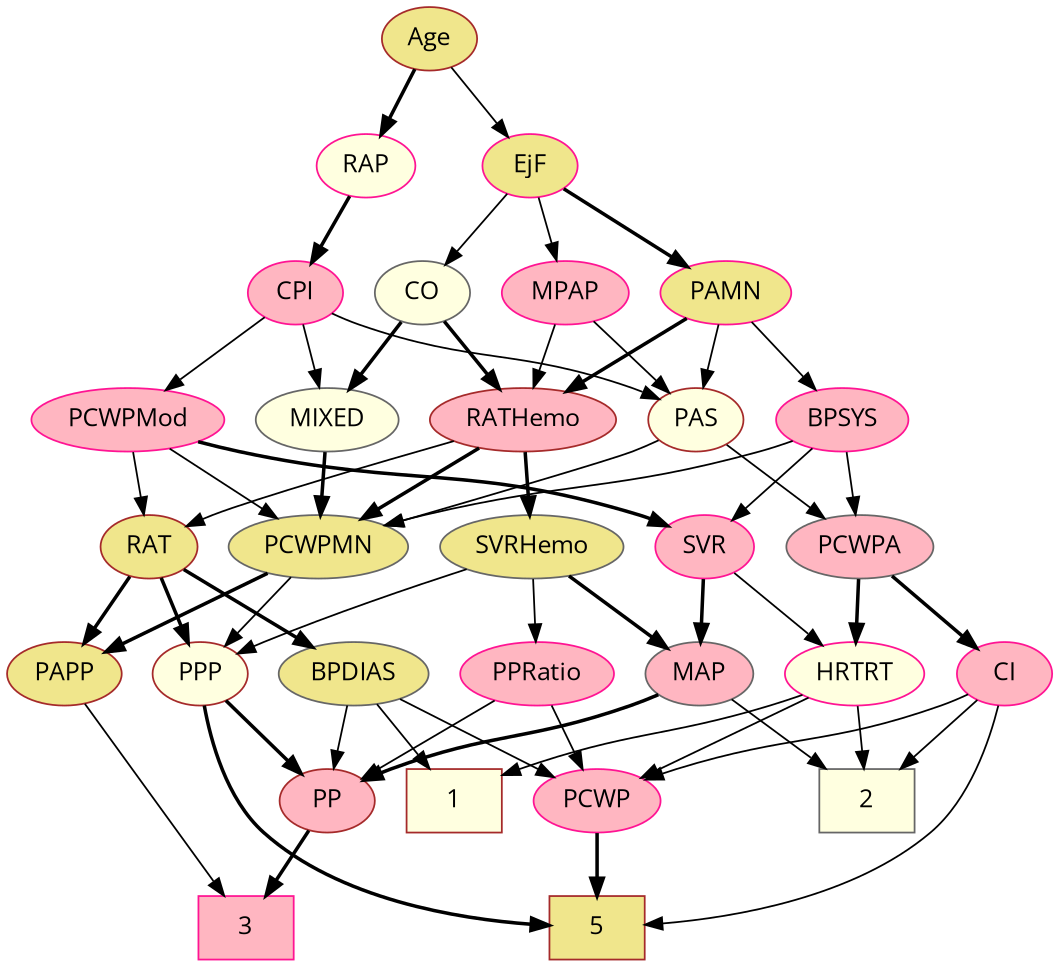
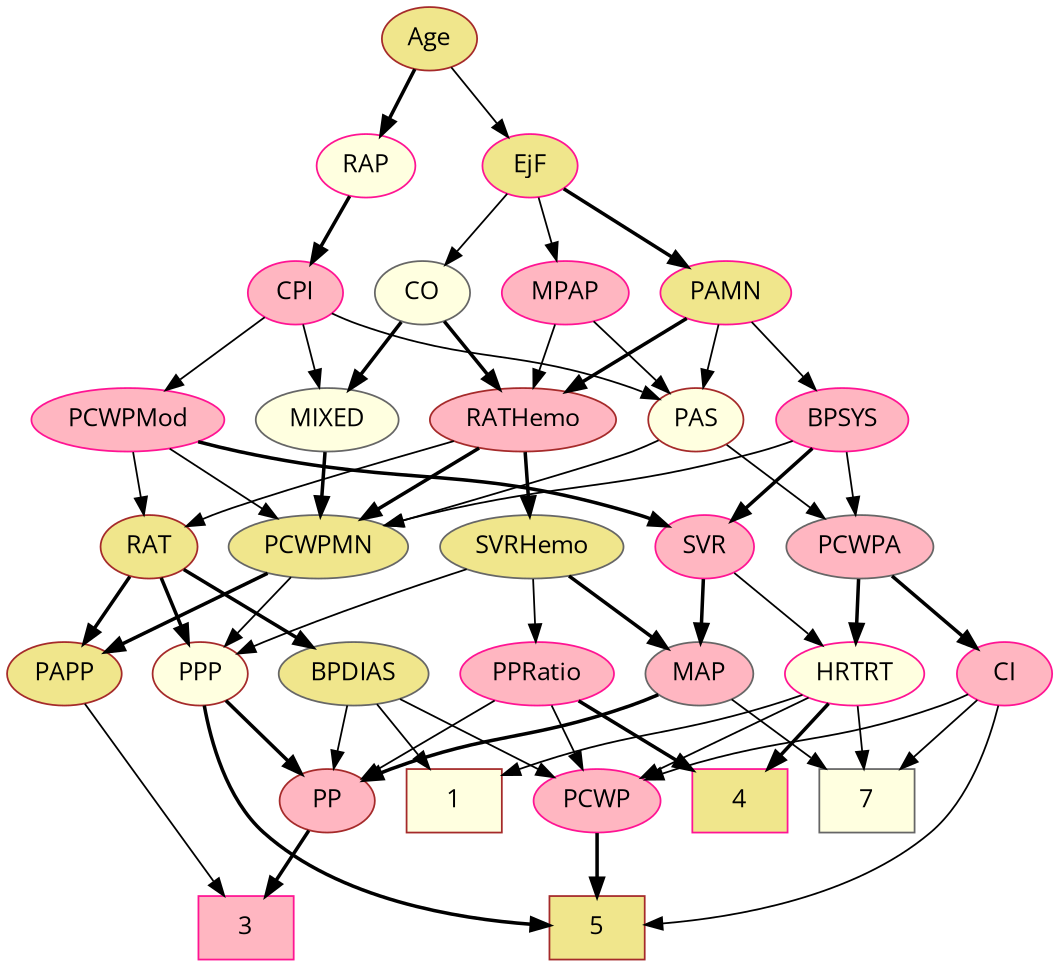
(784, 474) -> (784, 474)
none -> (740, 801)
(867, 801) -> (867, 801)
